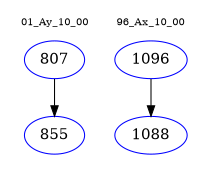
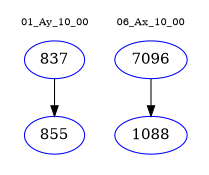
(151, 23) -> (151, 23)
(55, 60) -> (55, 60)
(151, 60) -> (151, 60)
